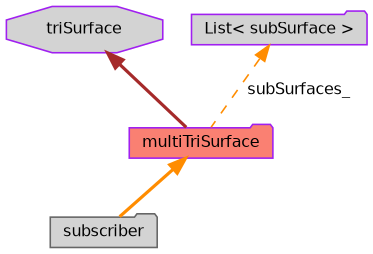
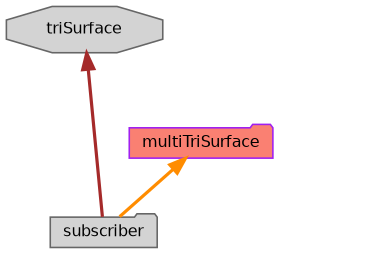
(85, 30) -> (85, 30)
(279, 30) -> none
(153, 96) -> (95, 143)
